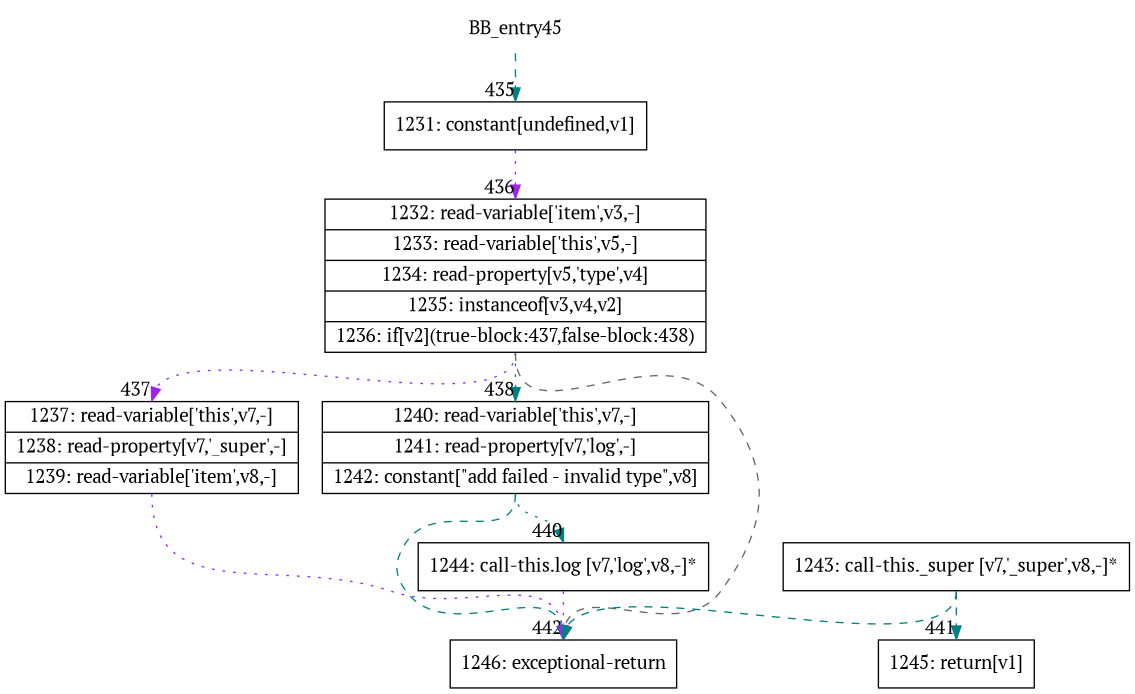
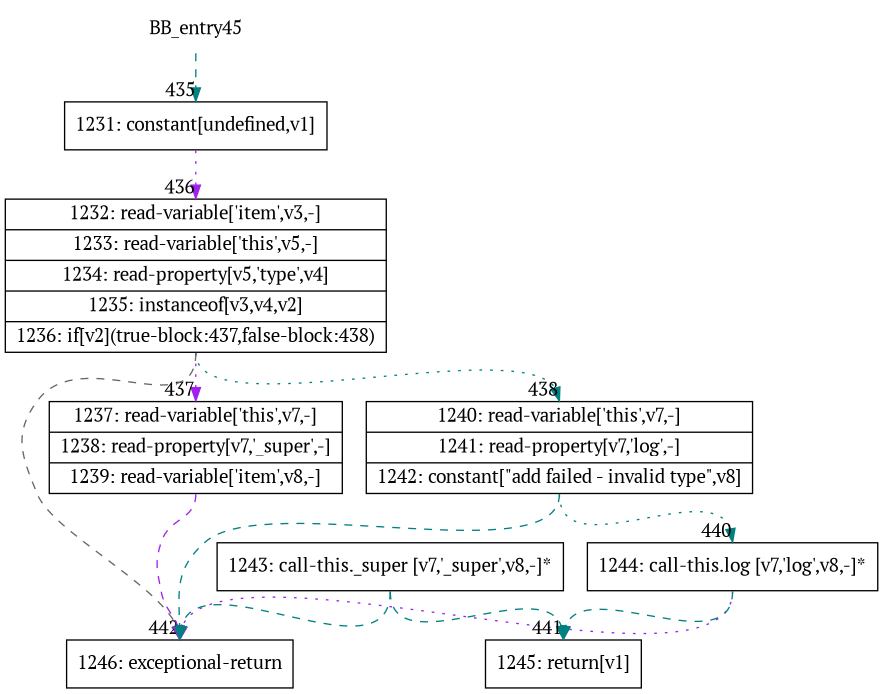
(342, 580) -> (158, 555)
none -> (655, 617)
